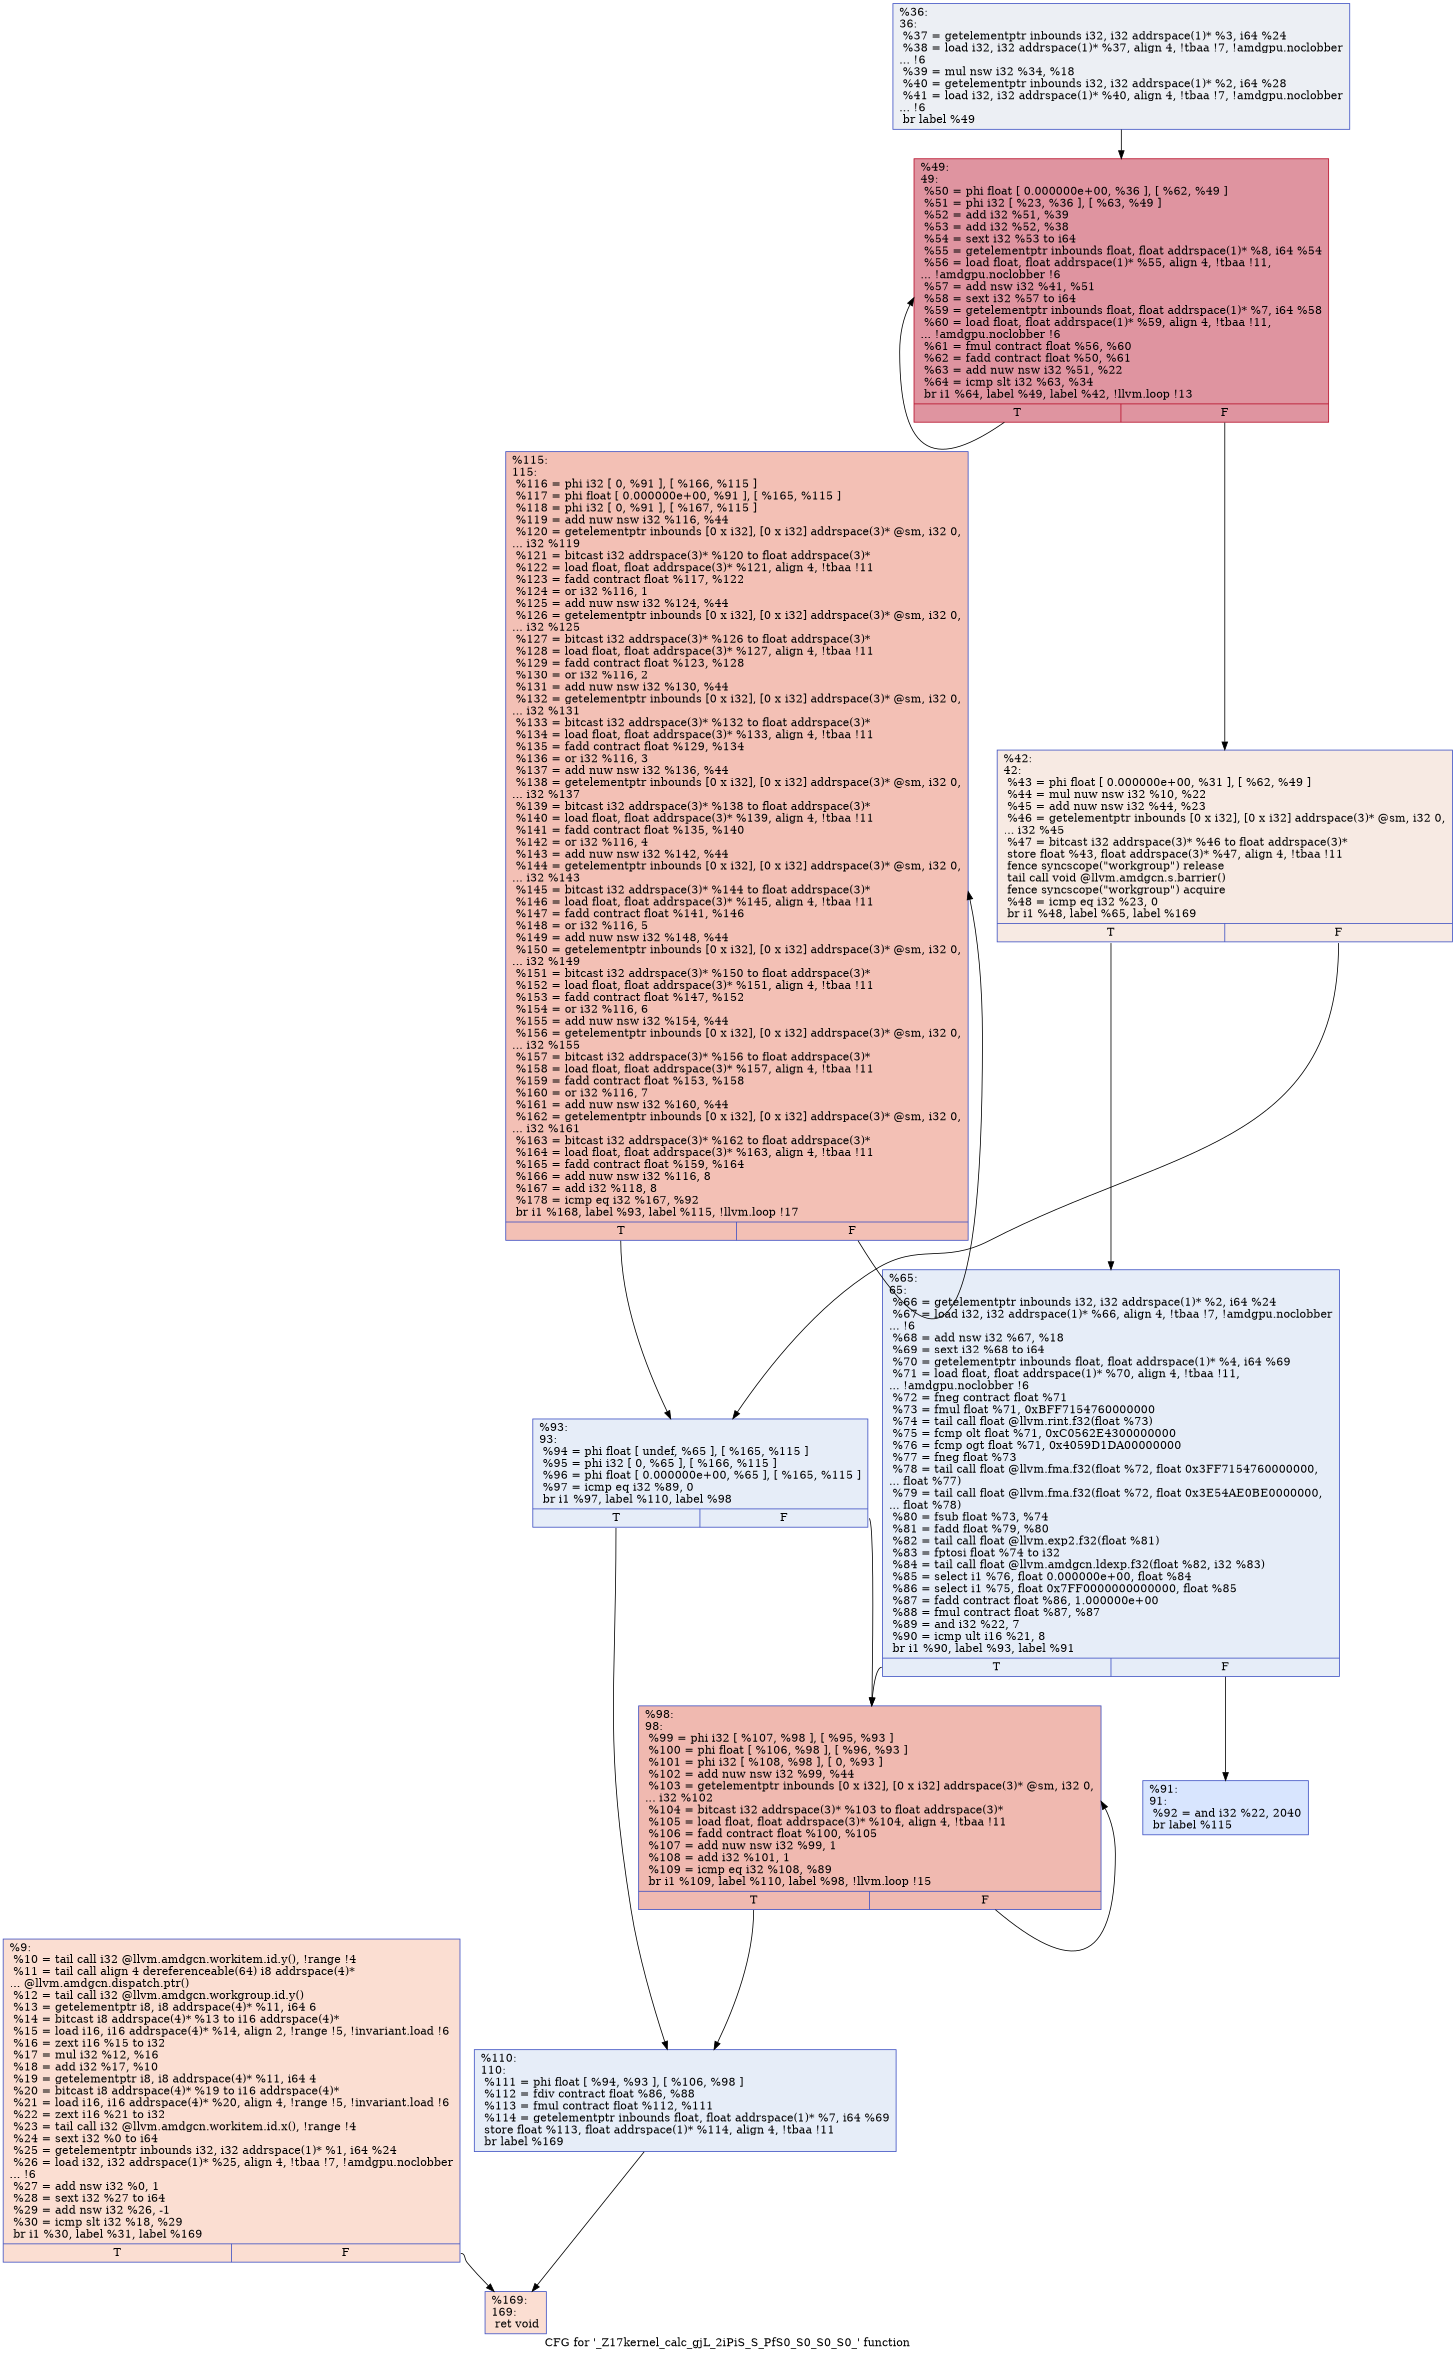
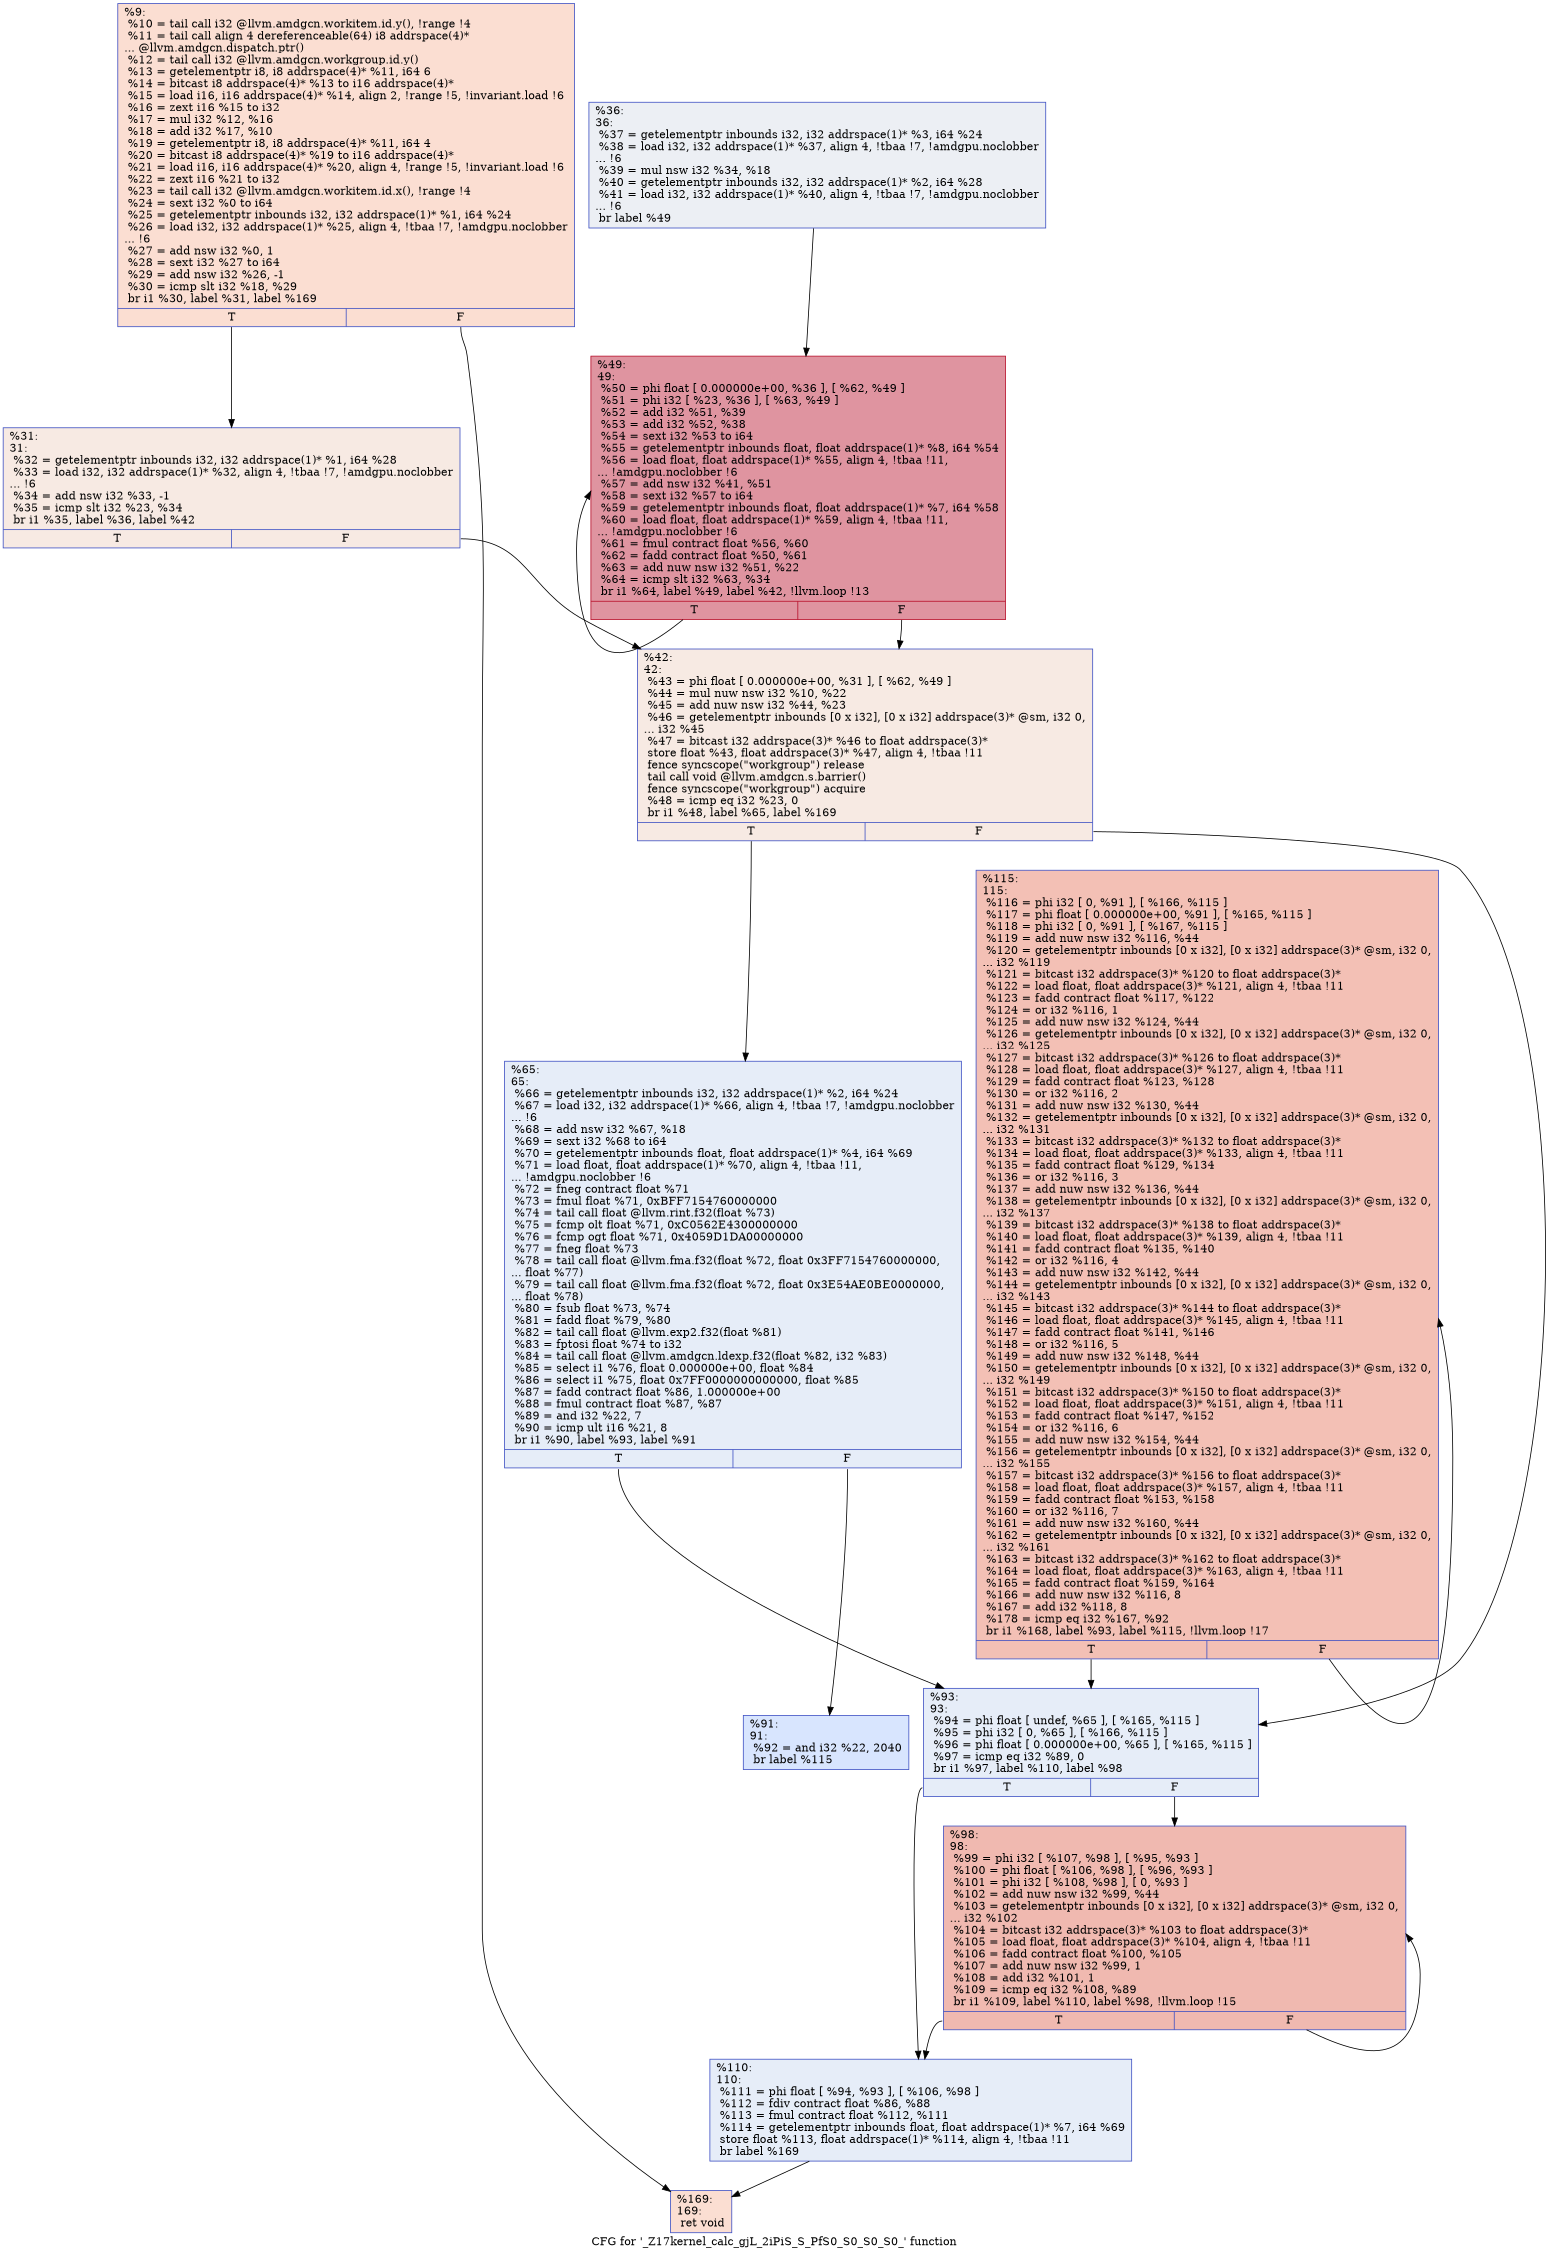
none -> (232, 488)
(875, 1681) -> (757, 1602)
